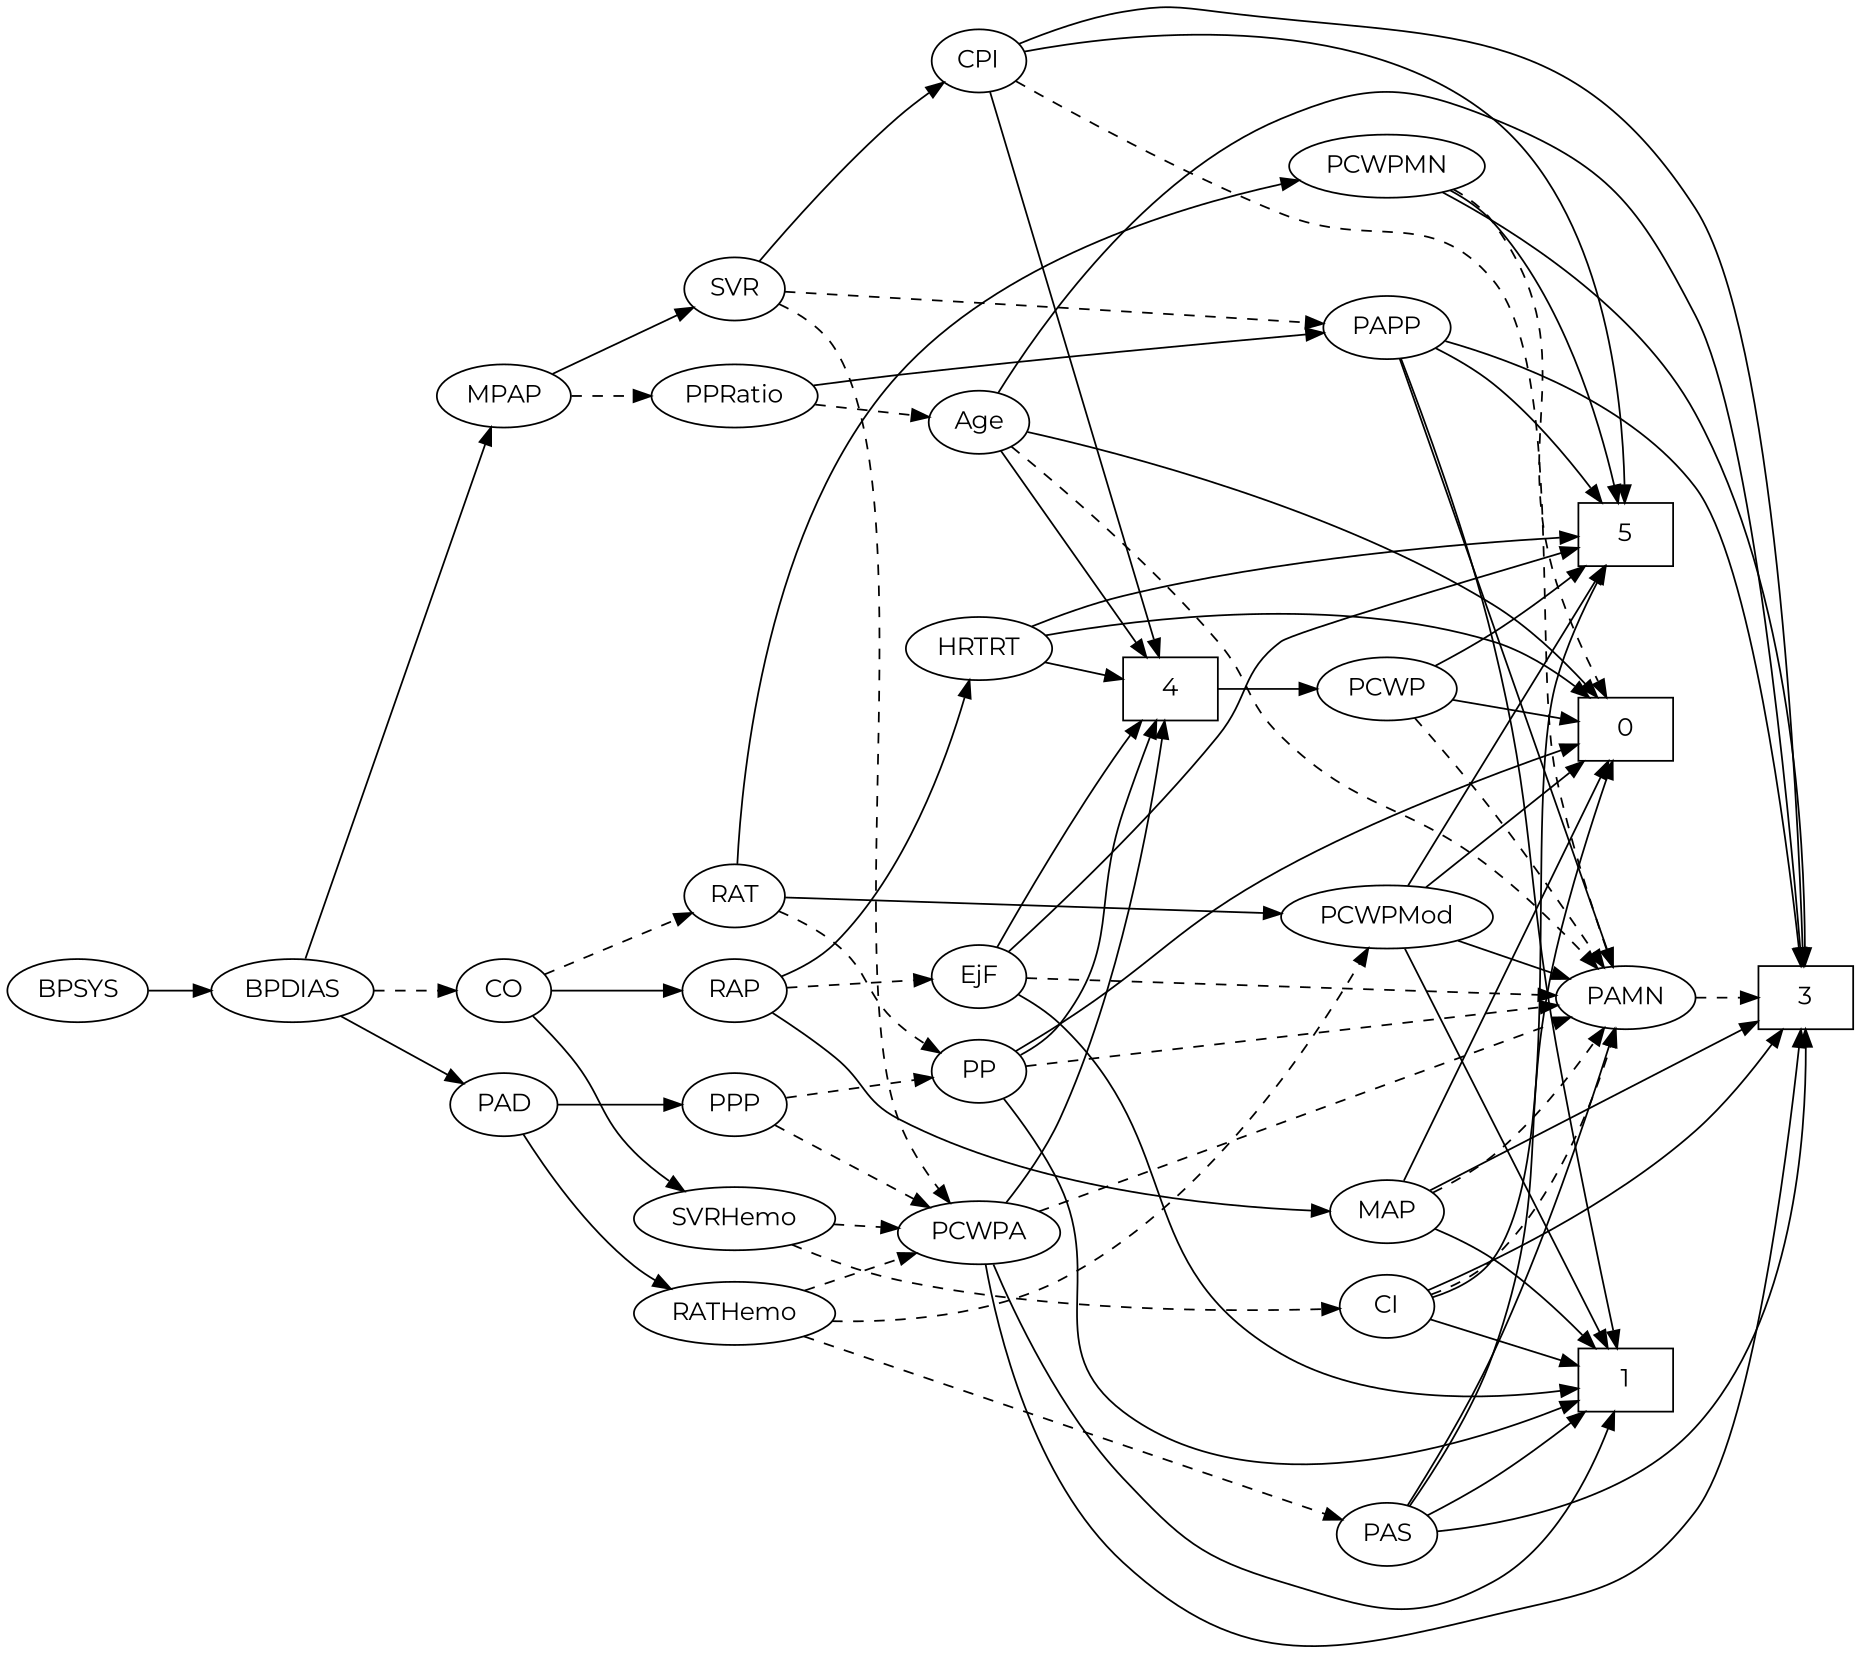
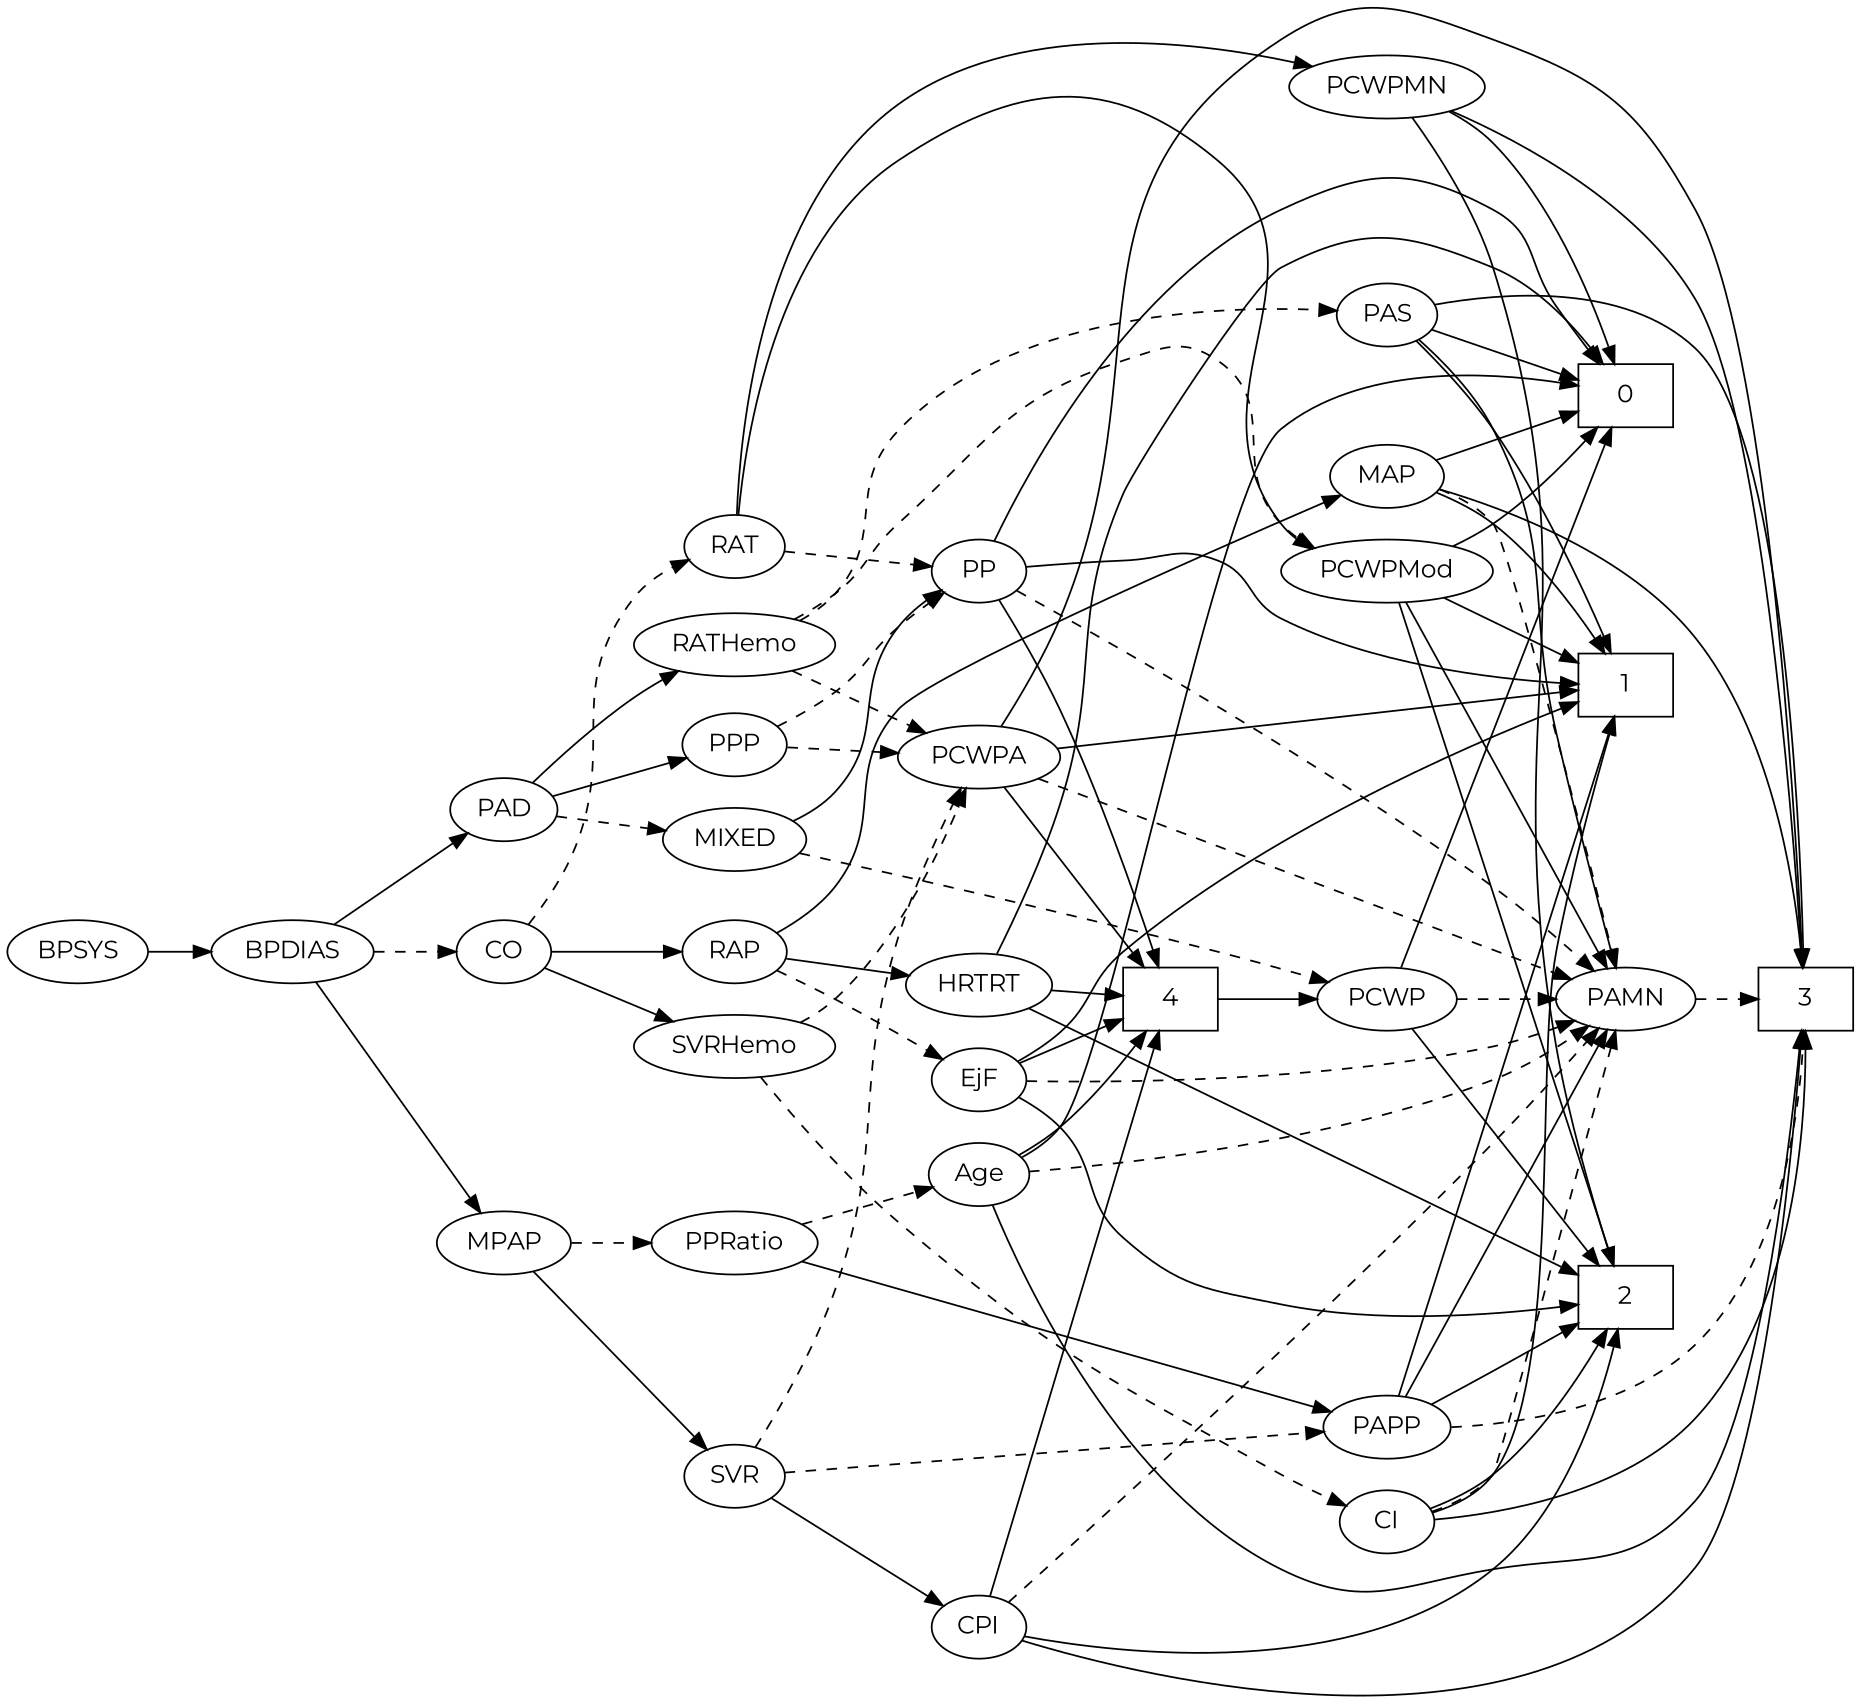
(1542, 359) -> (1548, 215)
(1626, 535) -> (1626, 1297)
(1732, 570) -> (1715, 1323)
none -> (735, 839)
